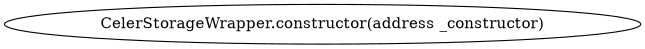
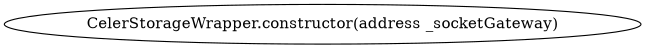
(323, 24) -> (323, 24)
